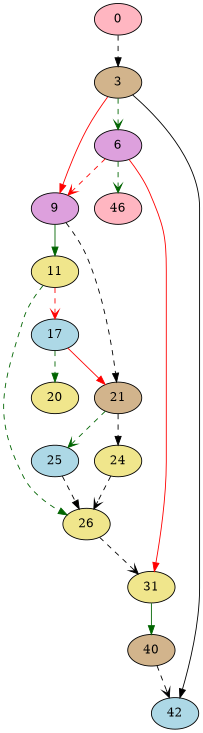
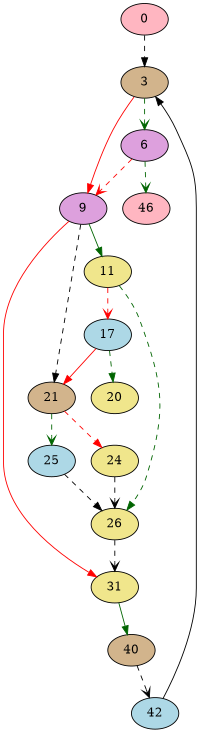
(166, 357) -> (4, 404)
(200, 382) -> (196, 400)
(118, 425) -> (80, 426)
